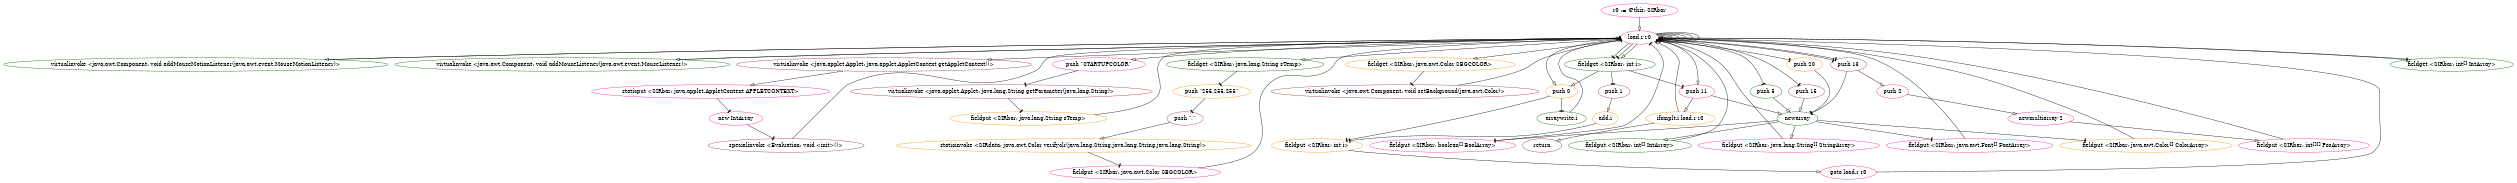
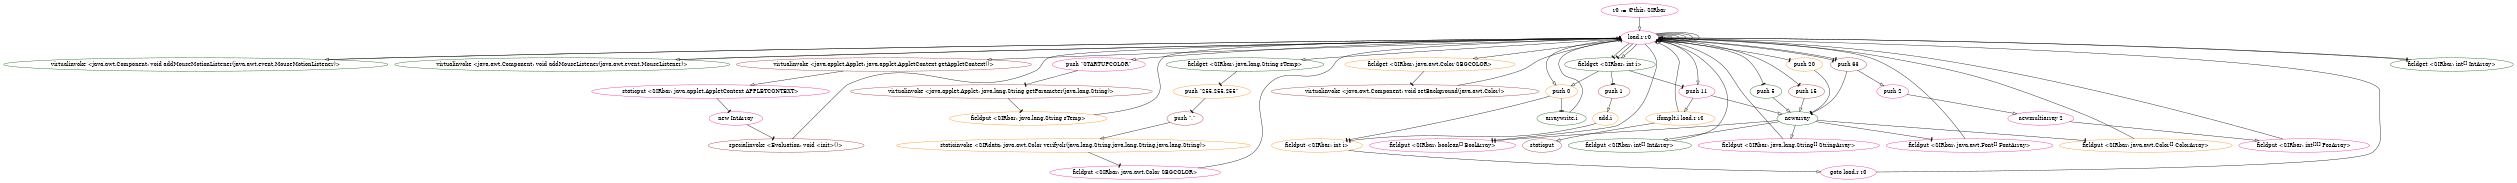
(1848, 64) -> (1848, 64)
(1603, 129) -> (1605, 128)
(1542, 146) -> (1542, 146)
